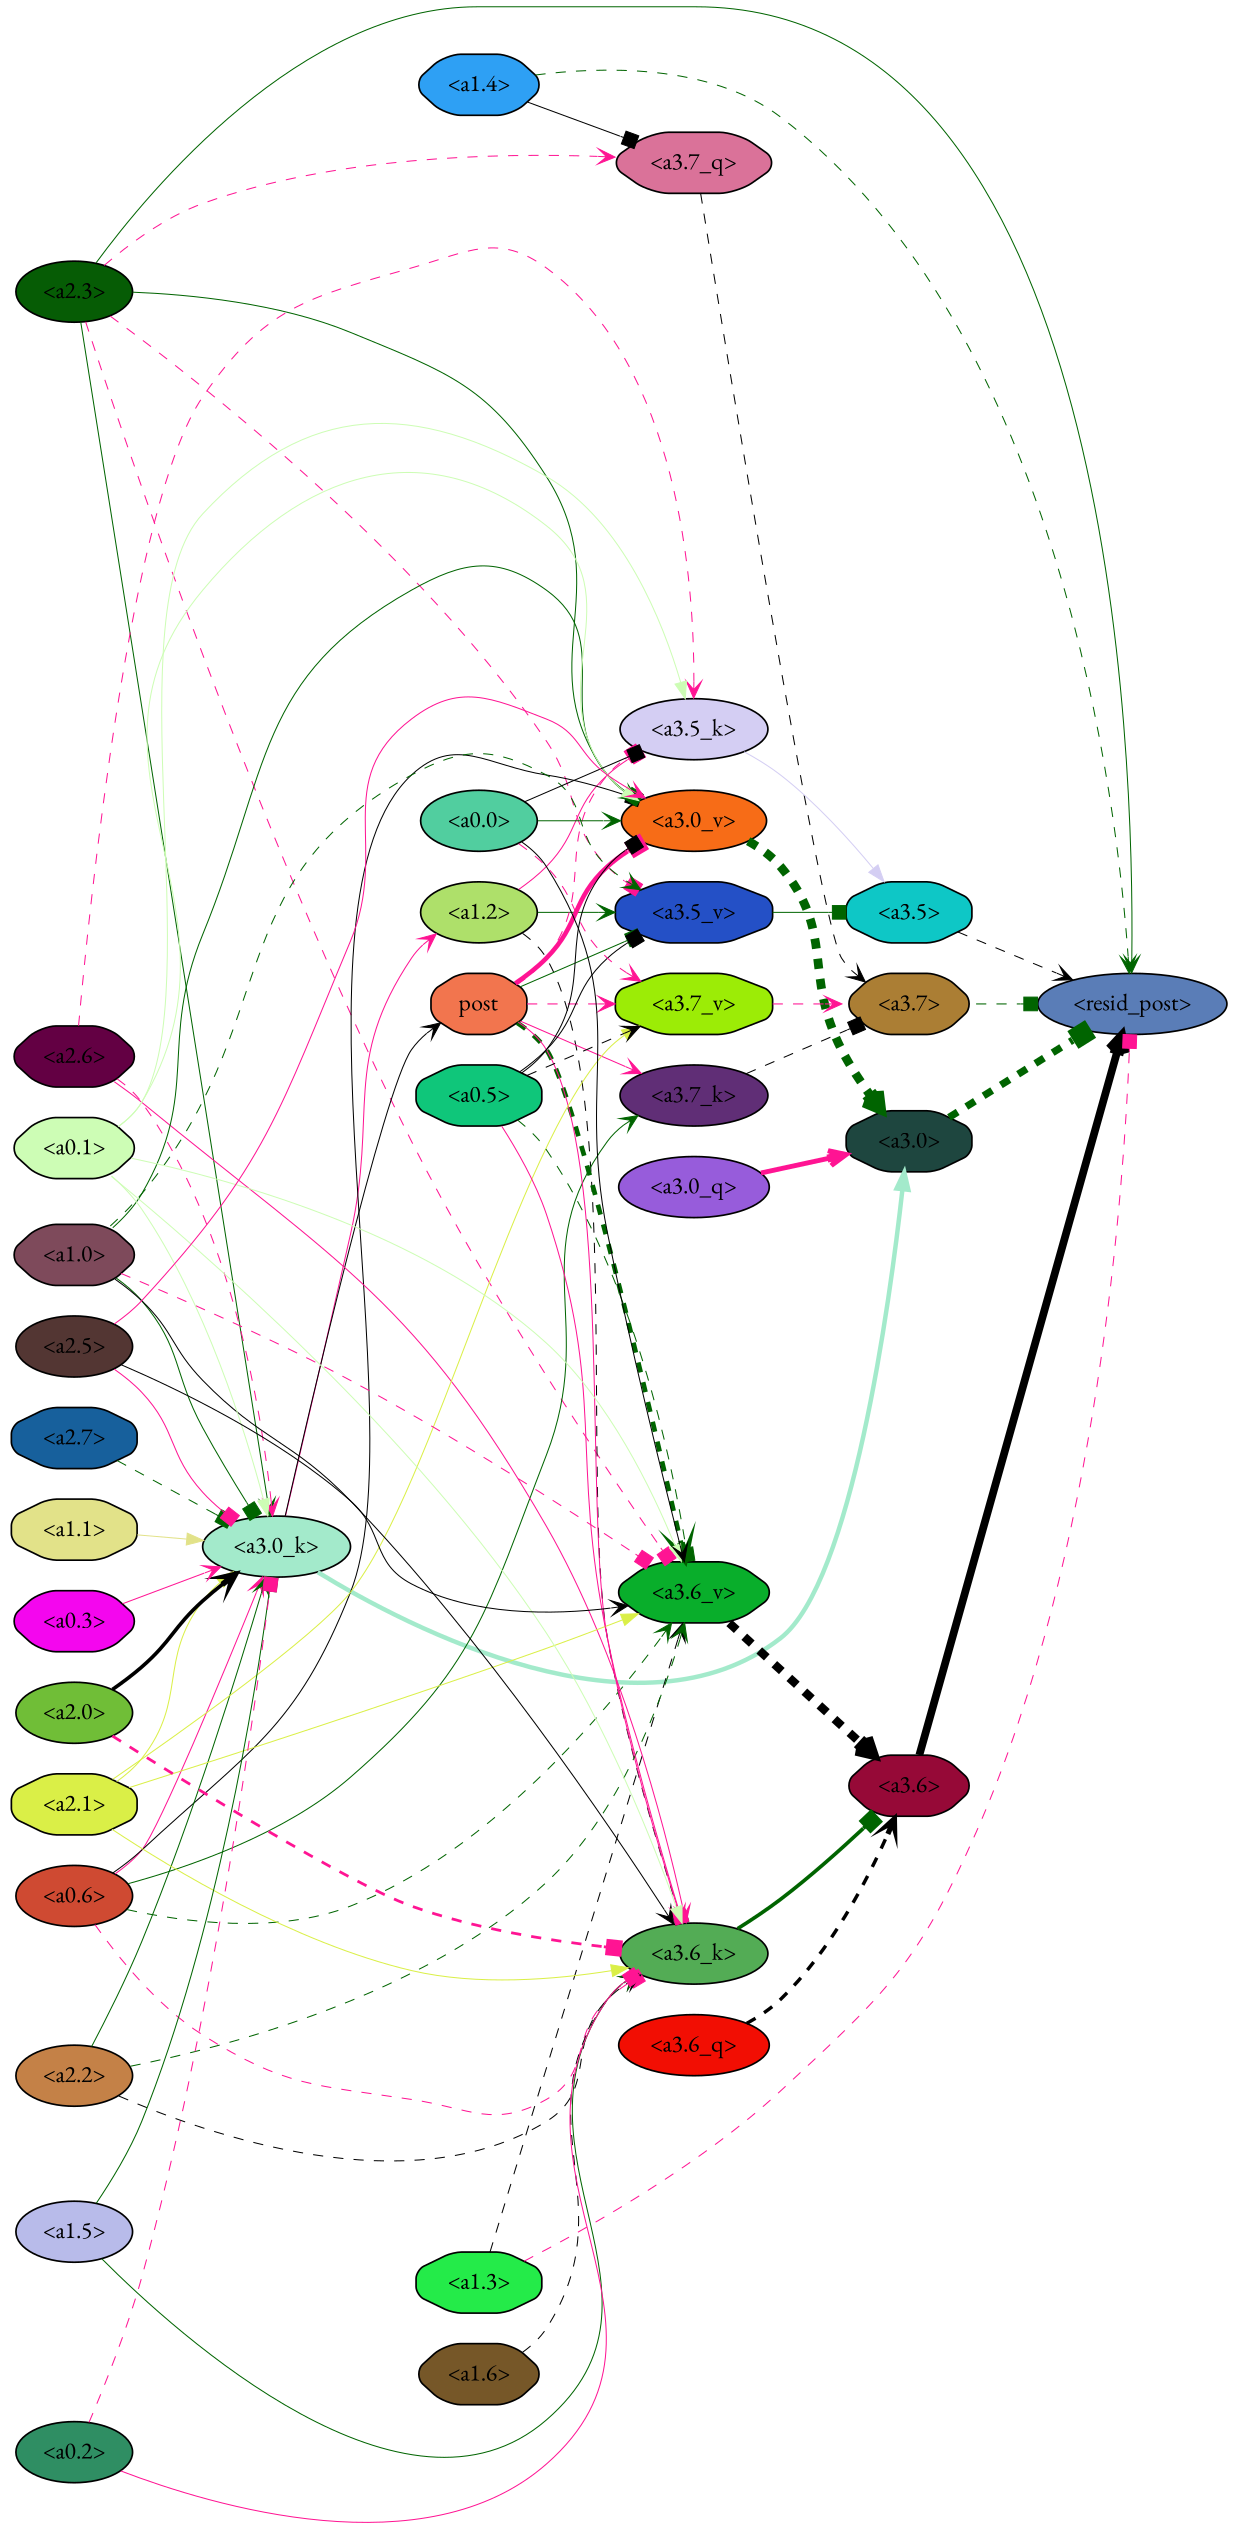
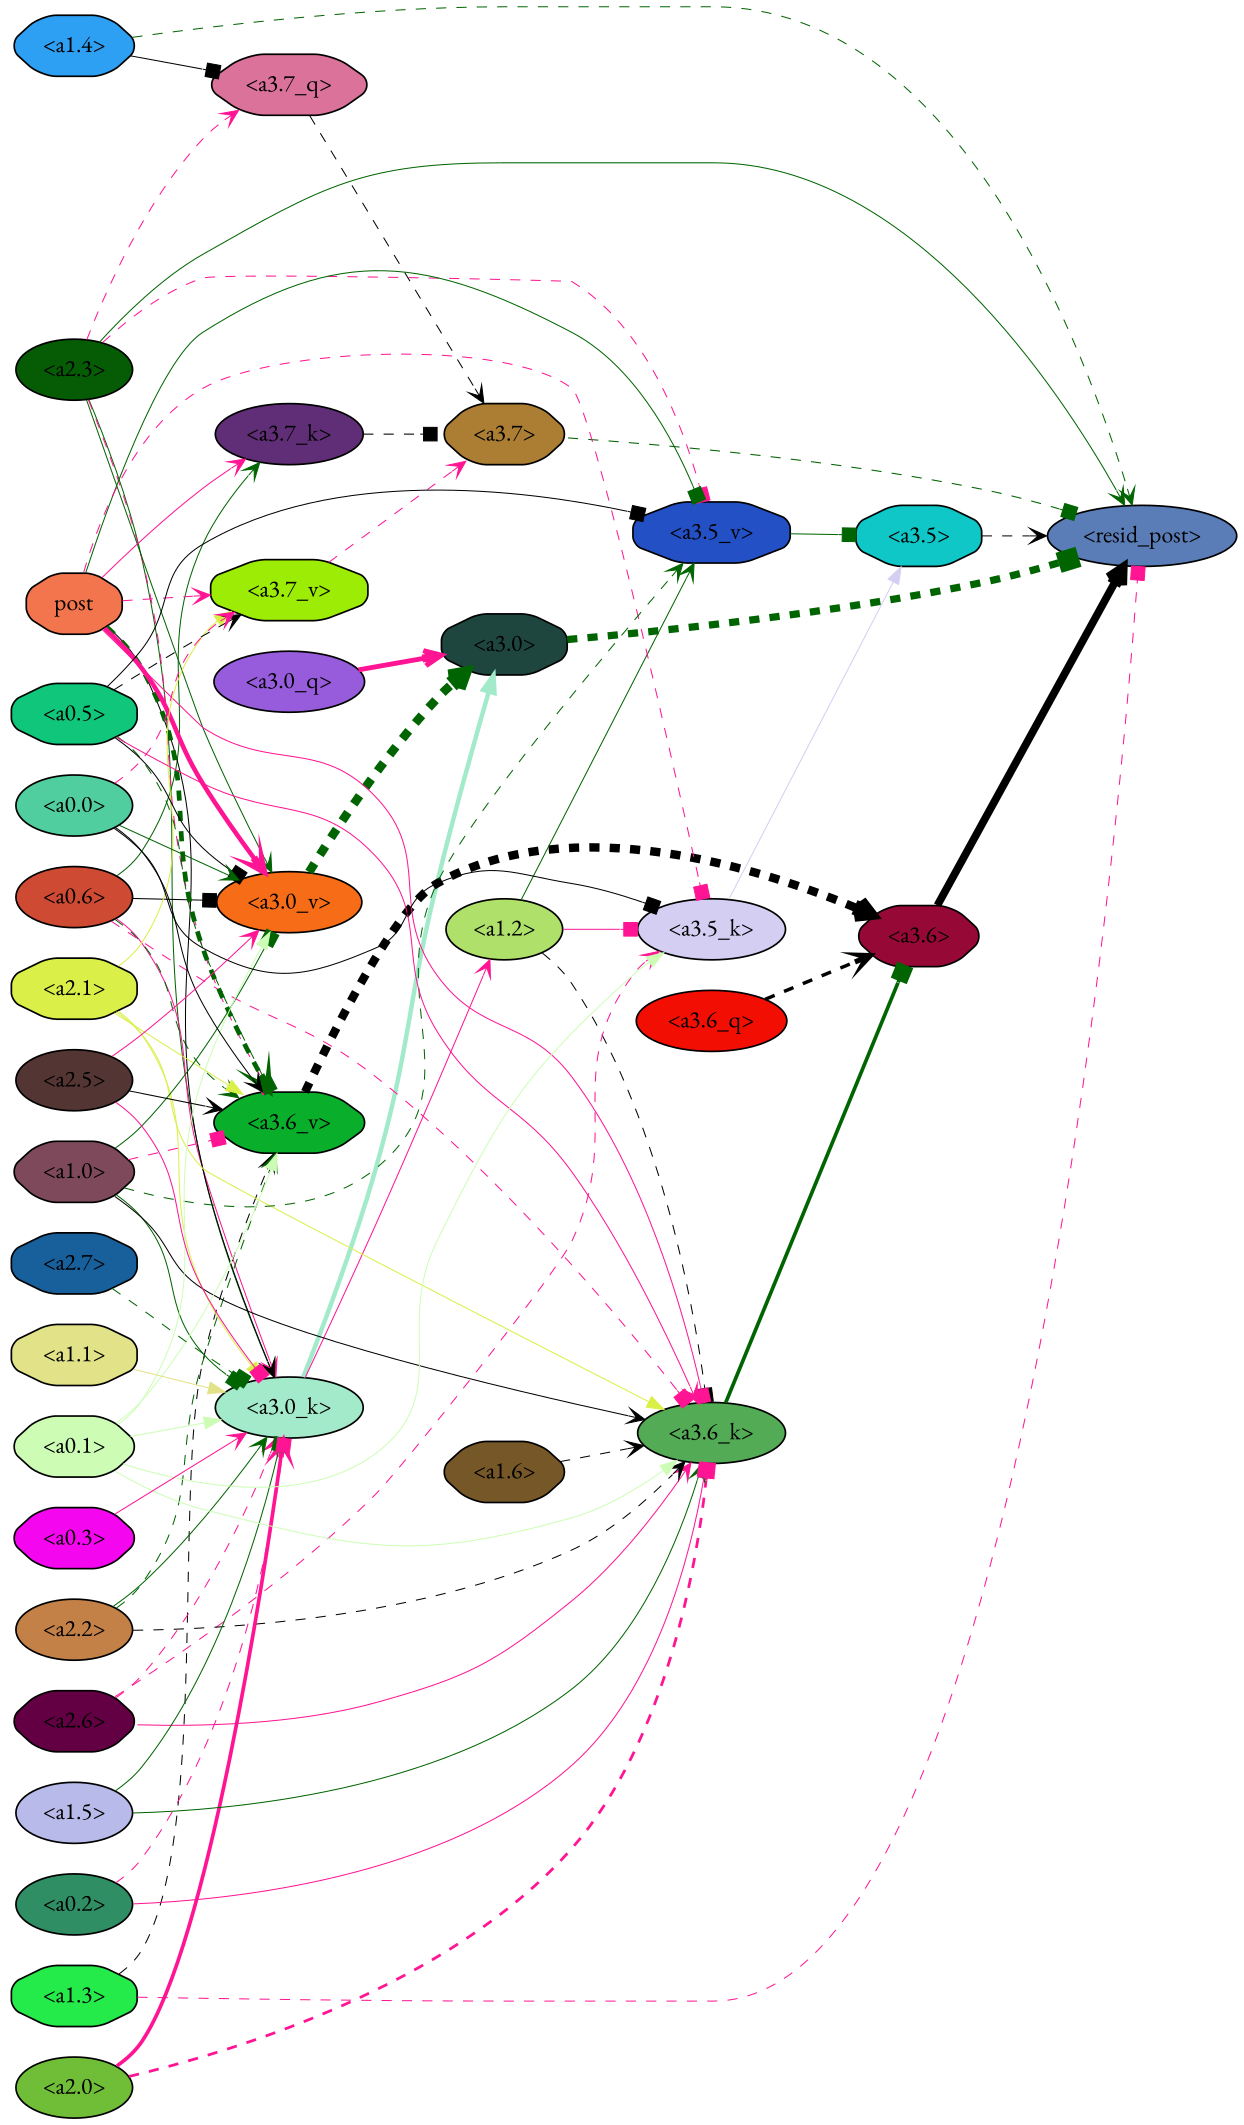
(573, 918) -> (190, 761)
(373, 1160) -> (186, 990)
(169, 1638) -> (227, 1771)
